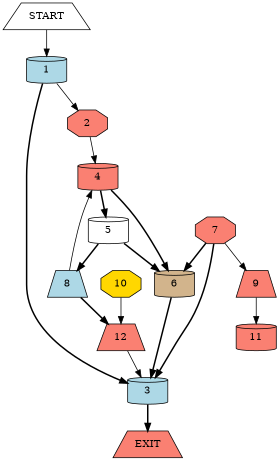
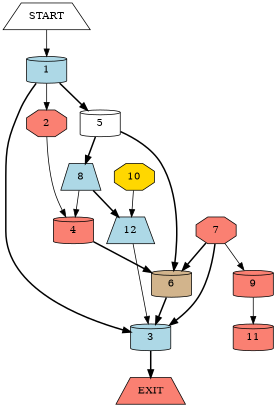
(102, 200) -> (71, 94)
(256, 284) -> (253, 284)
(121, 337) -> (131, 230)
